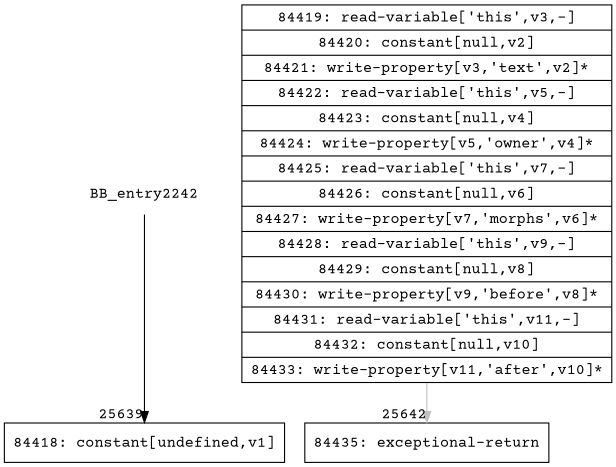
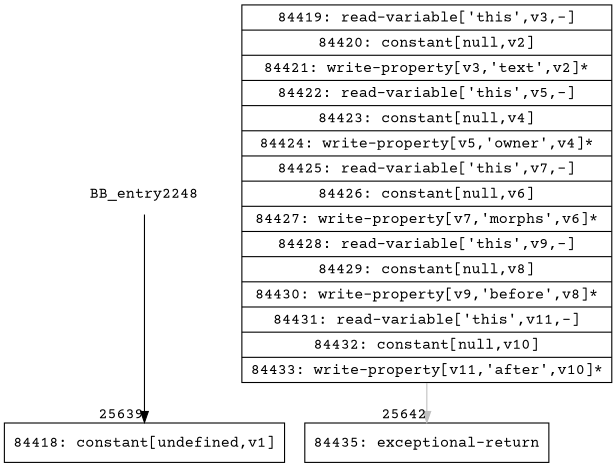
(144, 194) -> (144, 194)
